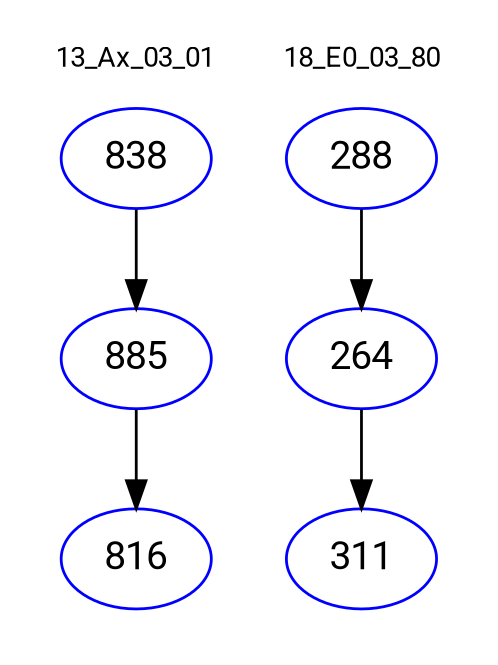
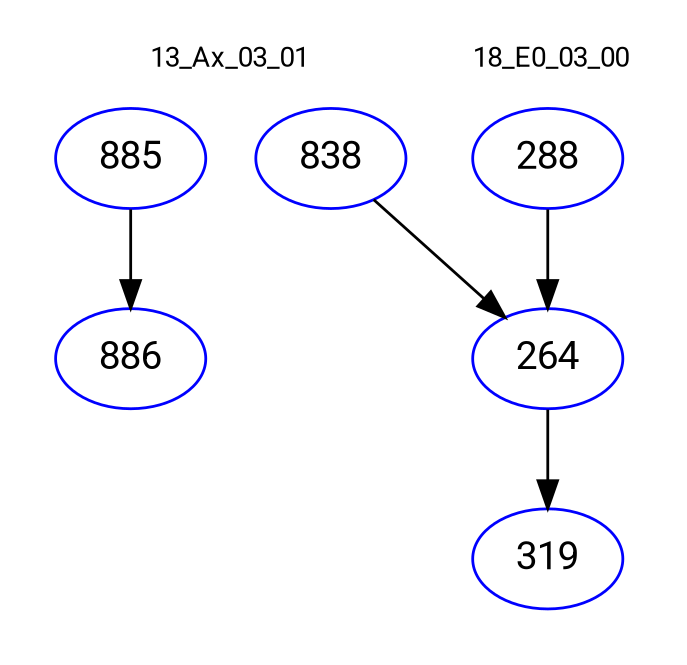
(363, 60) -> (552, 60)
(136, 245) -> (410, 232)
(136, 559) -> (131, 359)
(361, 559) -> (548, 559)
